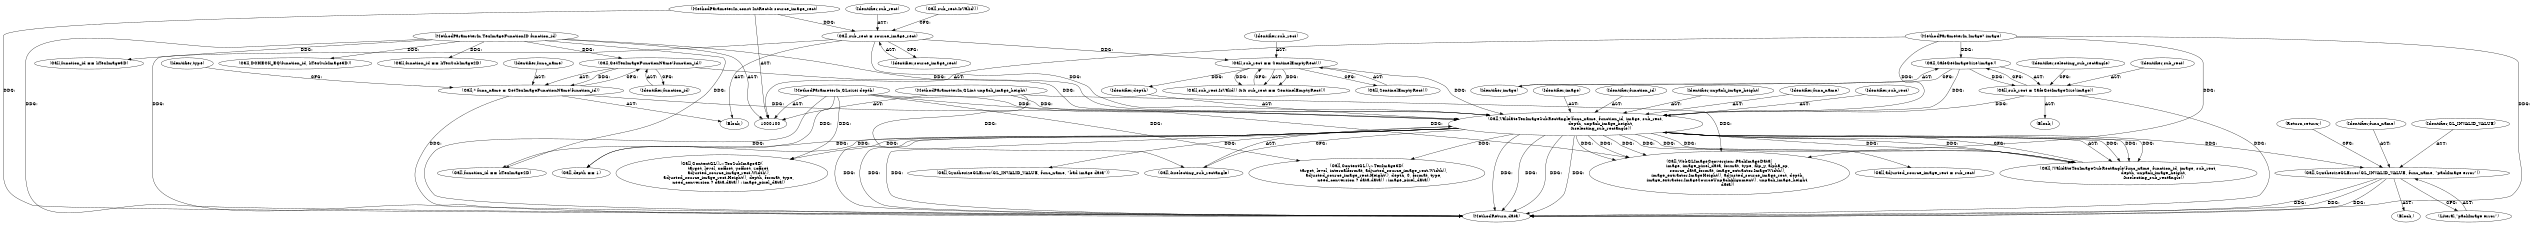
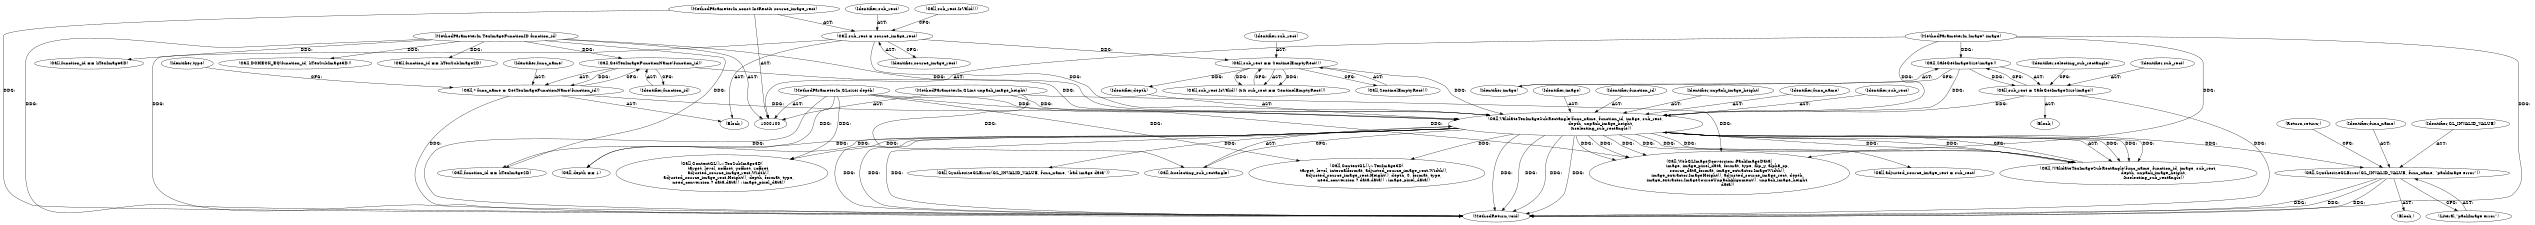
(830, 23) -> (829, 23)
(1496, 216) -> (1496, 216)
